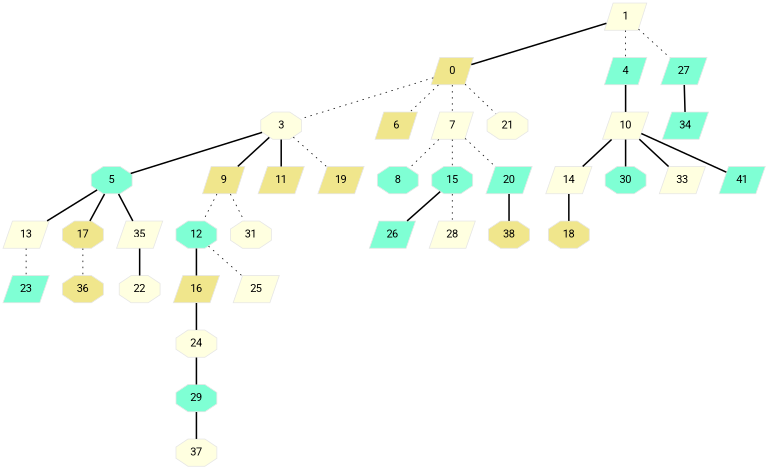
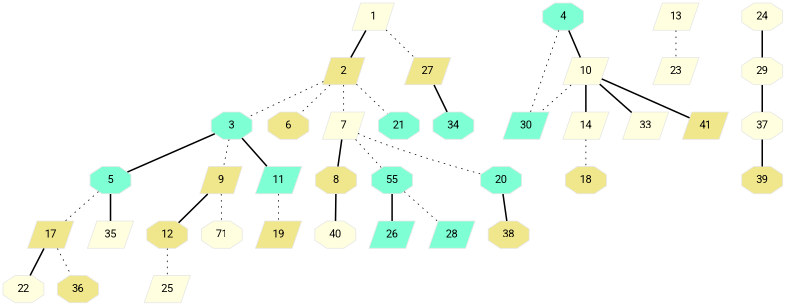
(626, 44) -> (545, 71)
(452, 71) -> (344, 71)
(626, 71) -> (563, 17)
(684, 71) -> (428, 71)
(281, 126) -> (232, 126)
(396, 126) -> (288, 126)
(508, 126) -> (399, 126)
(685, 126) -> (453, 126)
(254, 152) -> (226, 153)
(310, 152) -> (279, 207)
(626, 153) -> (556, 98)
(424, 154) -> (340, 153)
(281, 180) -> (279, 180)
(398, 180) -> (336, 180)
(452, 180) -> (392, 180)
(509, 180) -> (501, 180)
(626, 180) -> (526, 126)
(742, 180) -> (705, 126)
none -> (762, 180)
(72, 205) -> none
(97, 207) -> (82, 206)
(210, 207) -> (193, 208)
(569, 207) -> (586, 153)
(83, 235) -> (51, 235)
(196, 235) -> (167, 235)
(251, 235) -> (222, 235)
none -> (335, 235)
(452, 235) -> (452, 235)
(140, 262) -> (37, 262)
(26, 289) -> (676, 71)
(196, 289) -> none
(196, 398) -> (762, 71)
